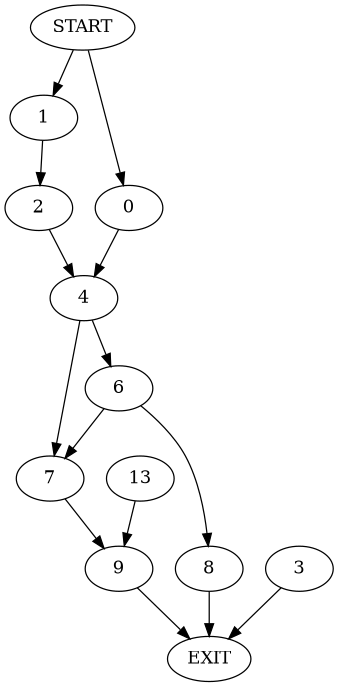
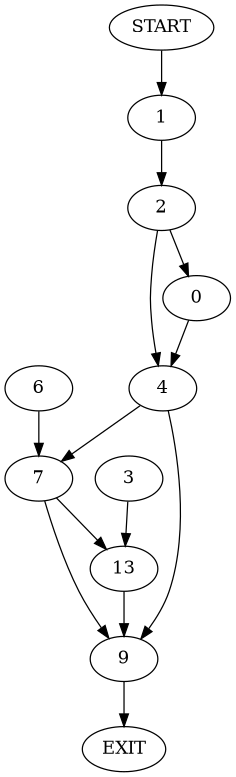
(104, 112) -> (177, 247)
(99, 337) -> (180, 523)
none -> (77, 519)
(209, 569) -> none
(260, 609) -> (127, 518)
